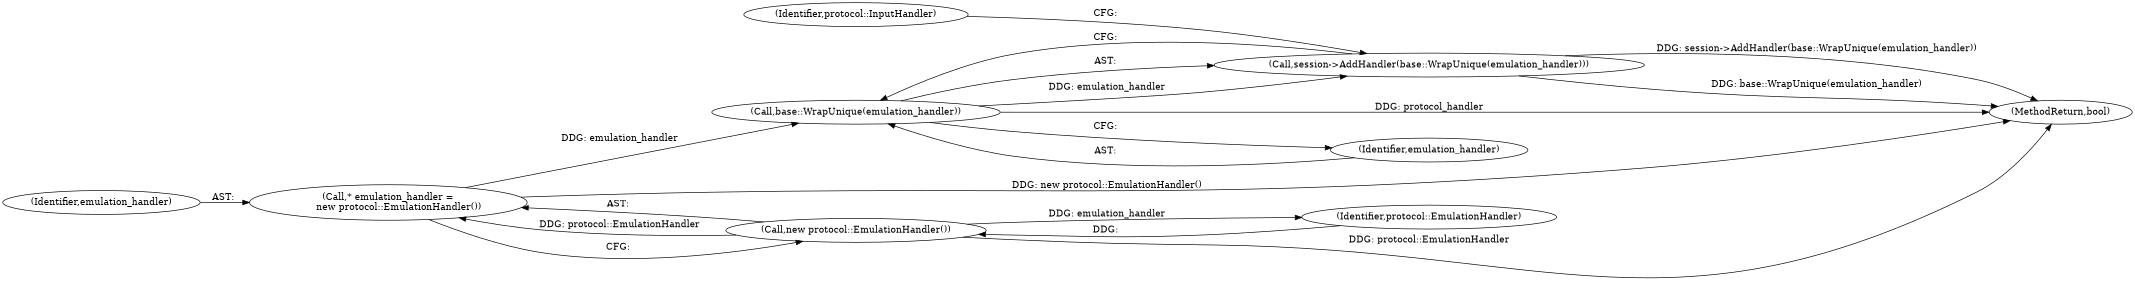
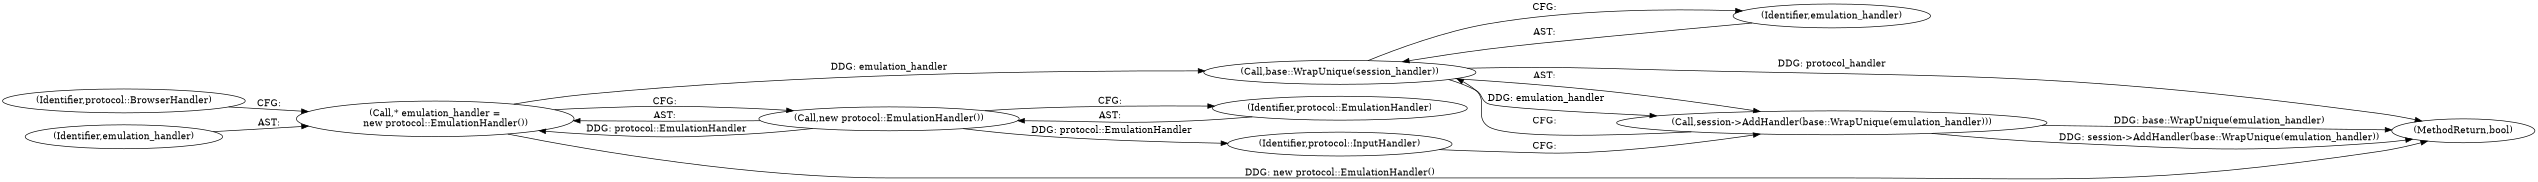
none -> (124, 101)
(856, 112) -> (1340, 72)
(1107, 214) -> (1112, 101)
(1107, 230) -> (1112, 116)
(1524, 270) -> (1092, 139)
